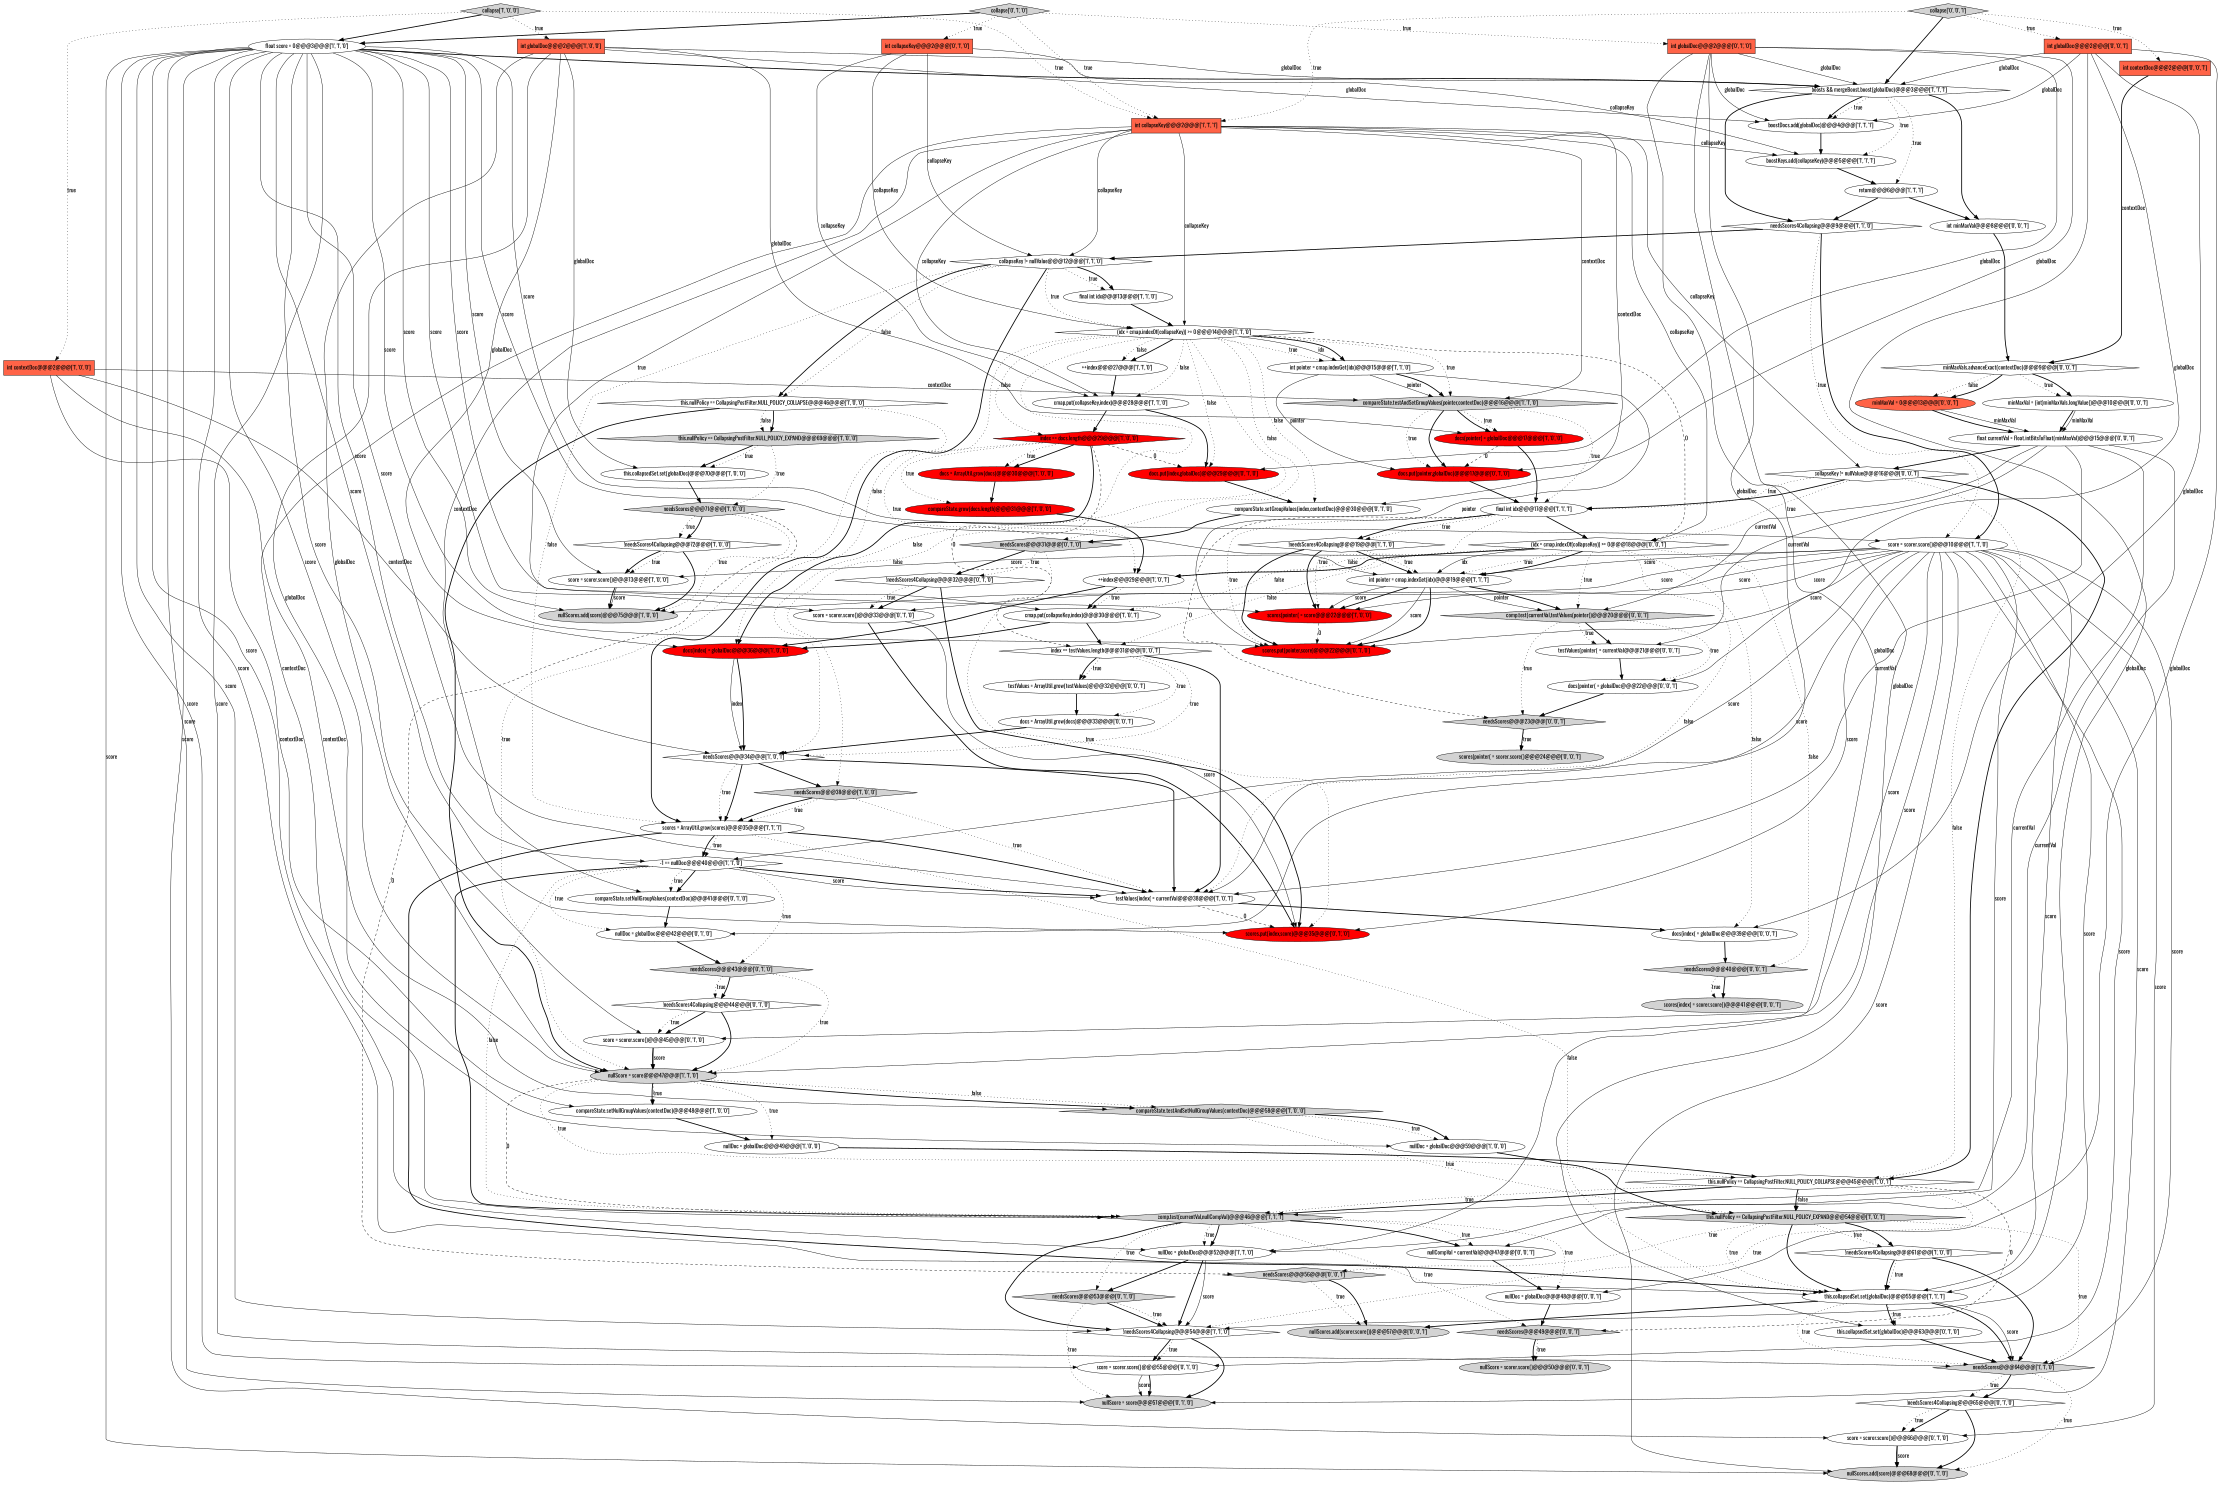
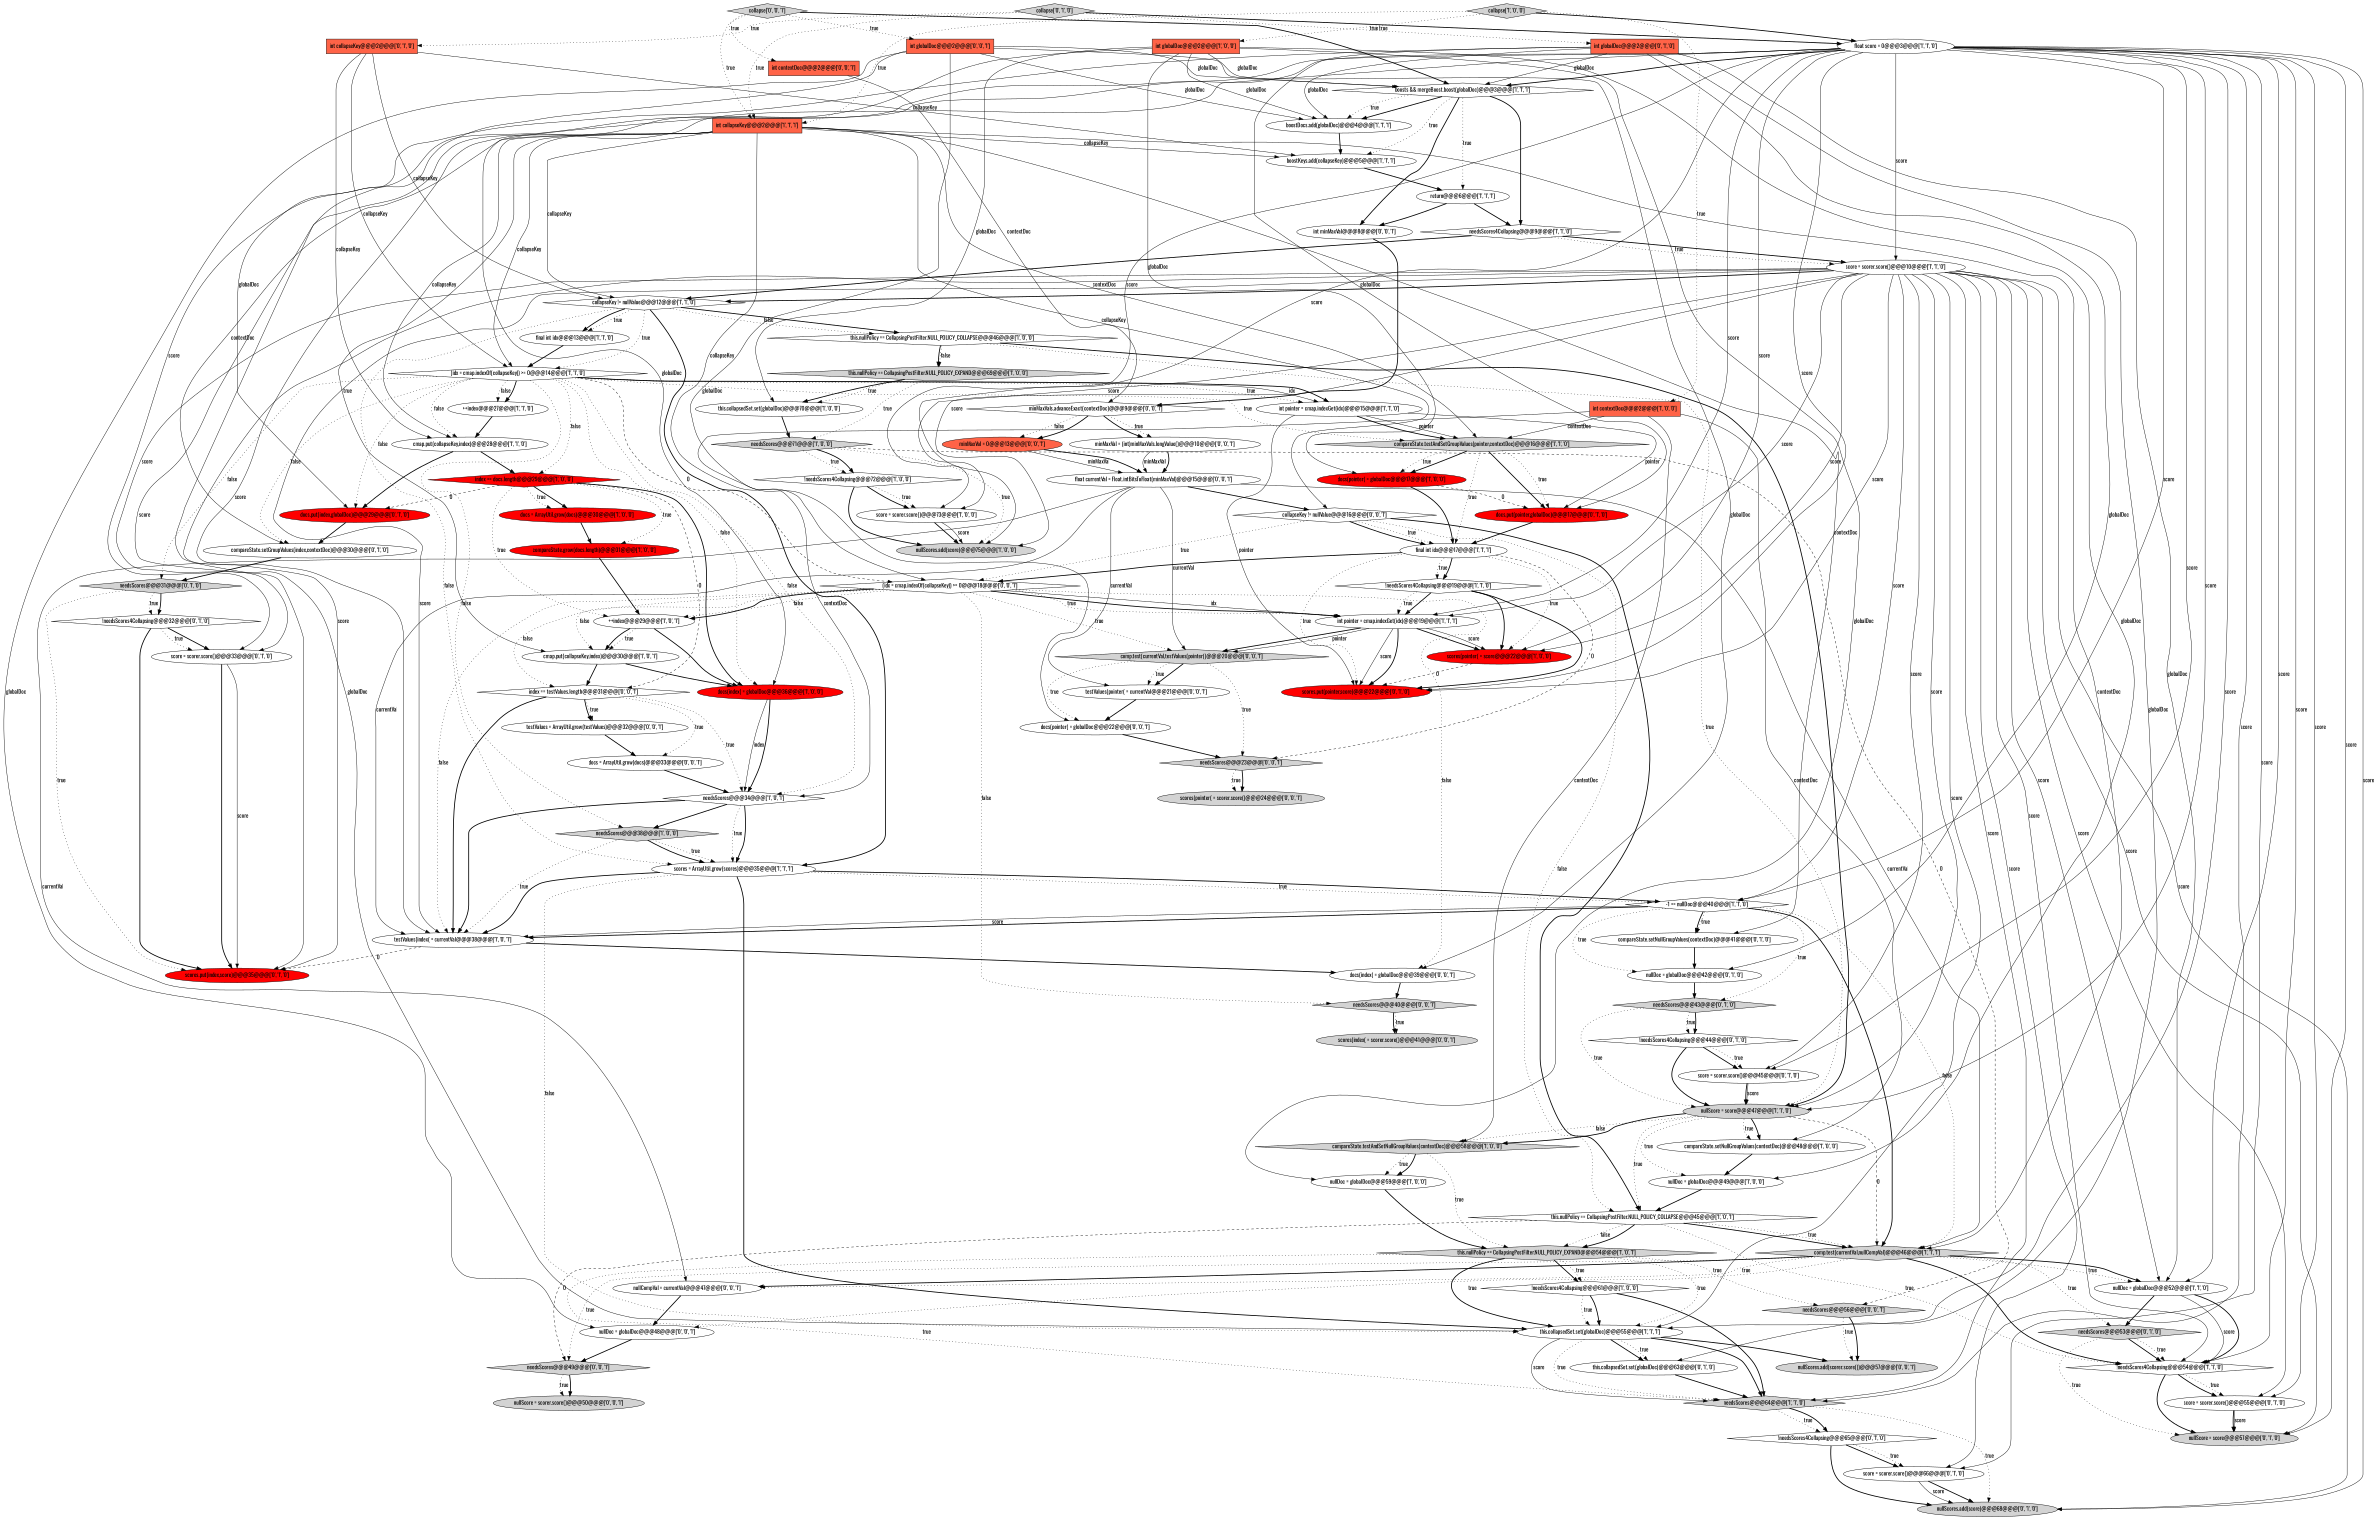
(2122, 237) -> (1009, 242)
none -> (1337, 290)
(333, 555) -> (2089, 365)
